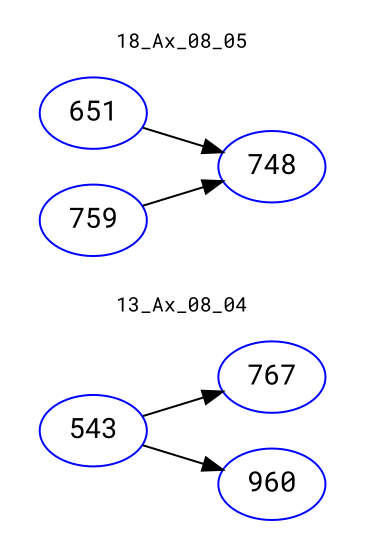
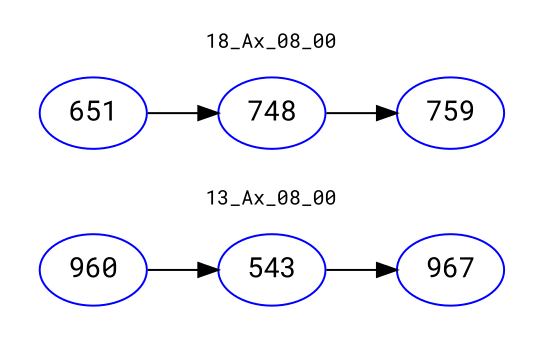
(183, 43) -> (272, 43)
(173, 196) -> (352, 113)
(183, 307) -> (272, 199)
(272, 377) -> (451, 270)
(173, 455) -> (173, 270)
